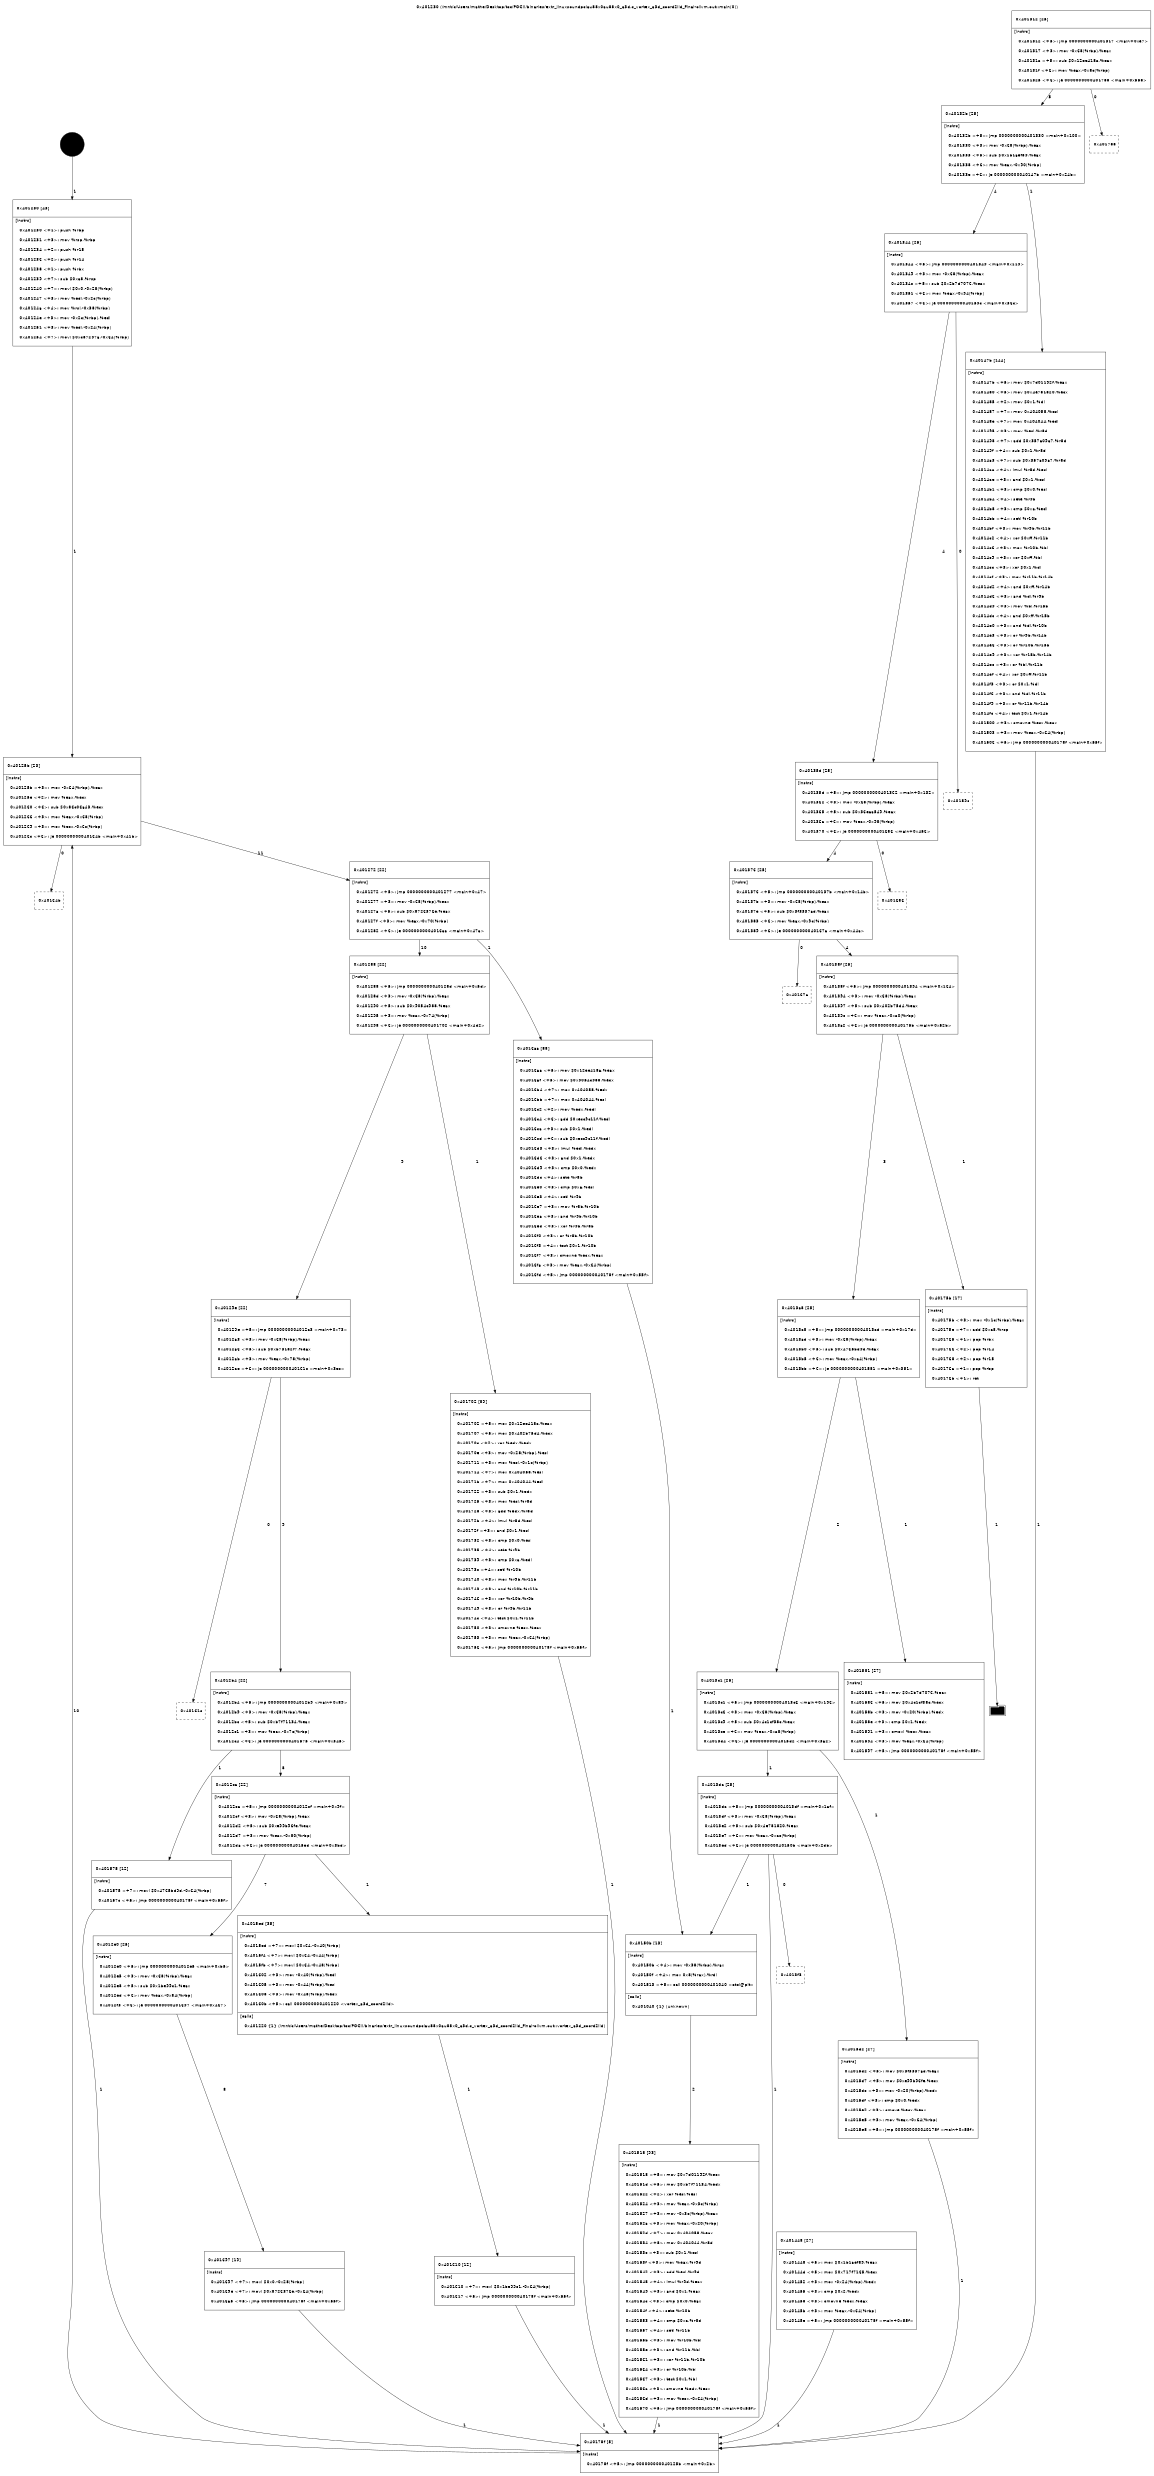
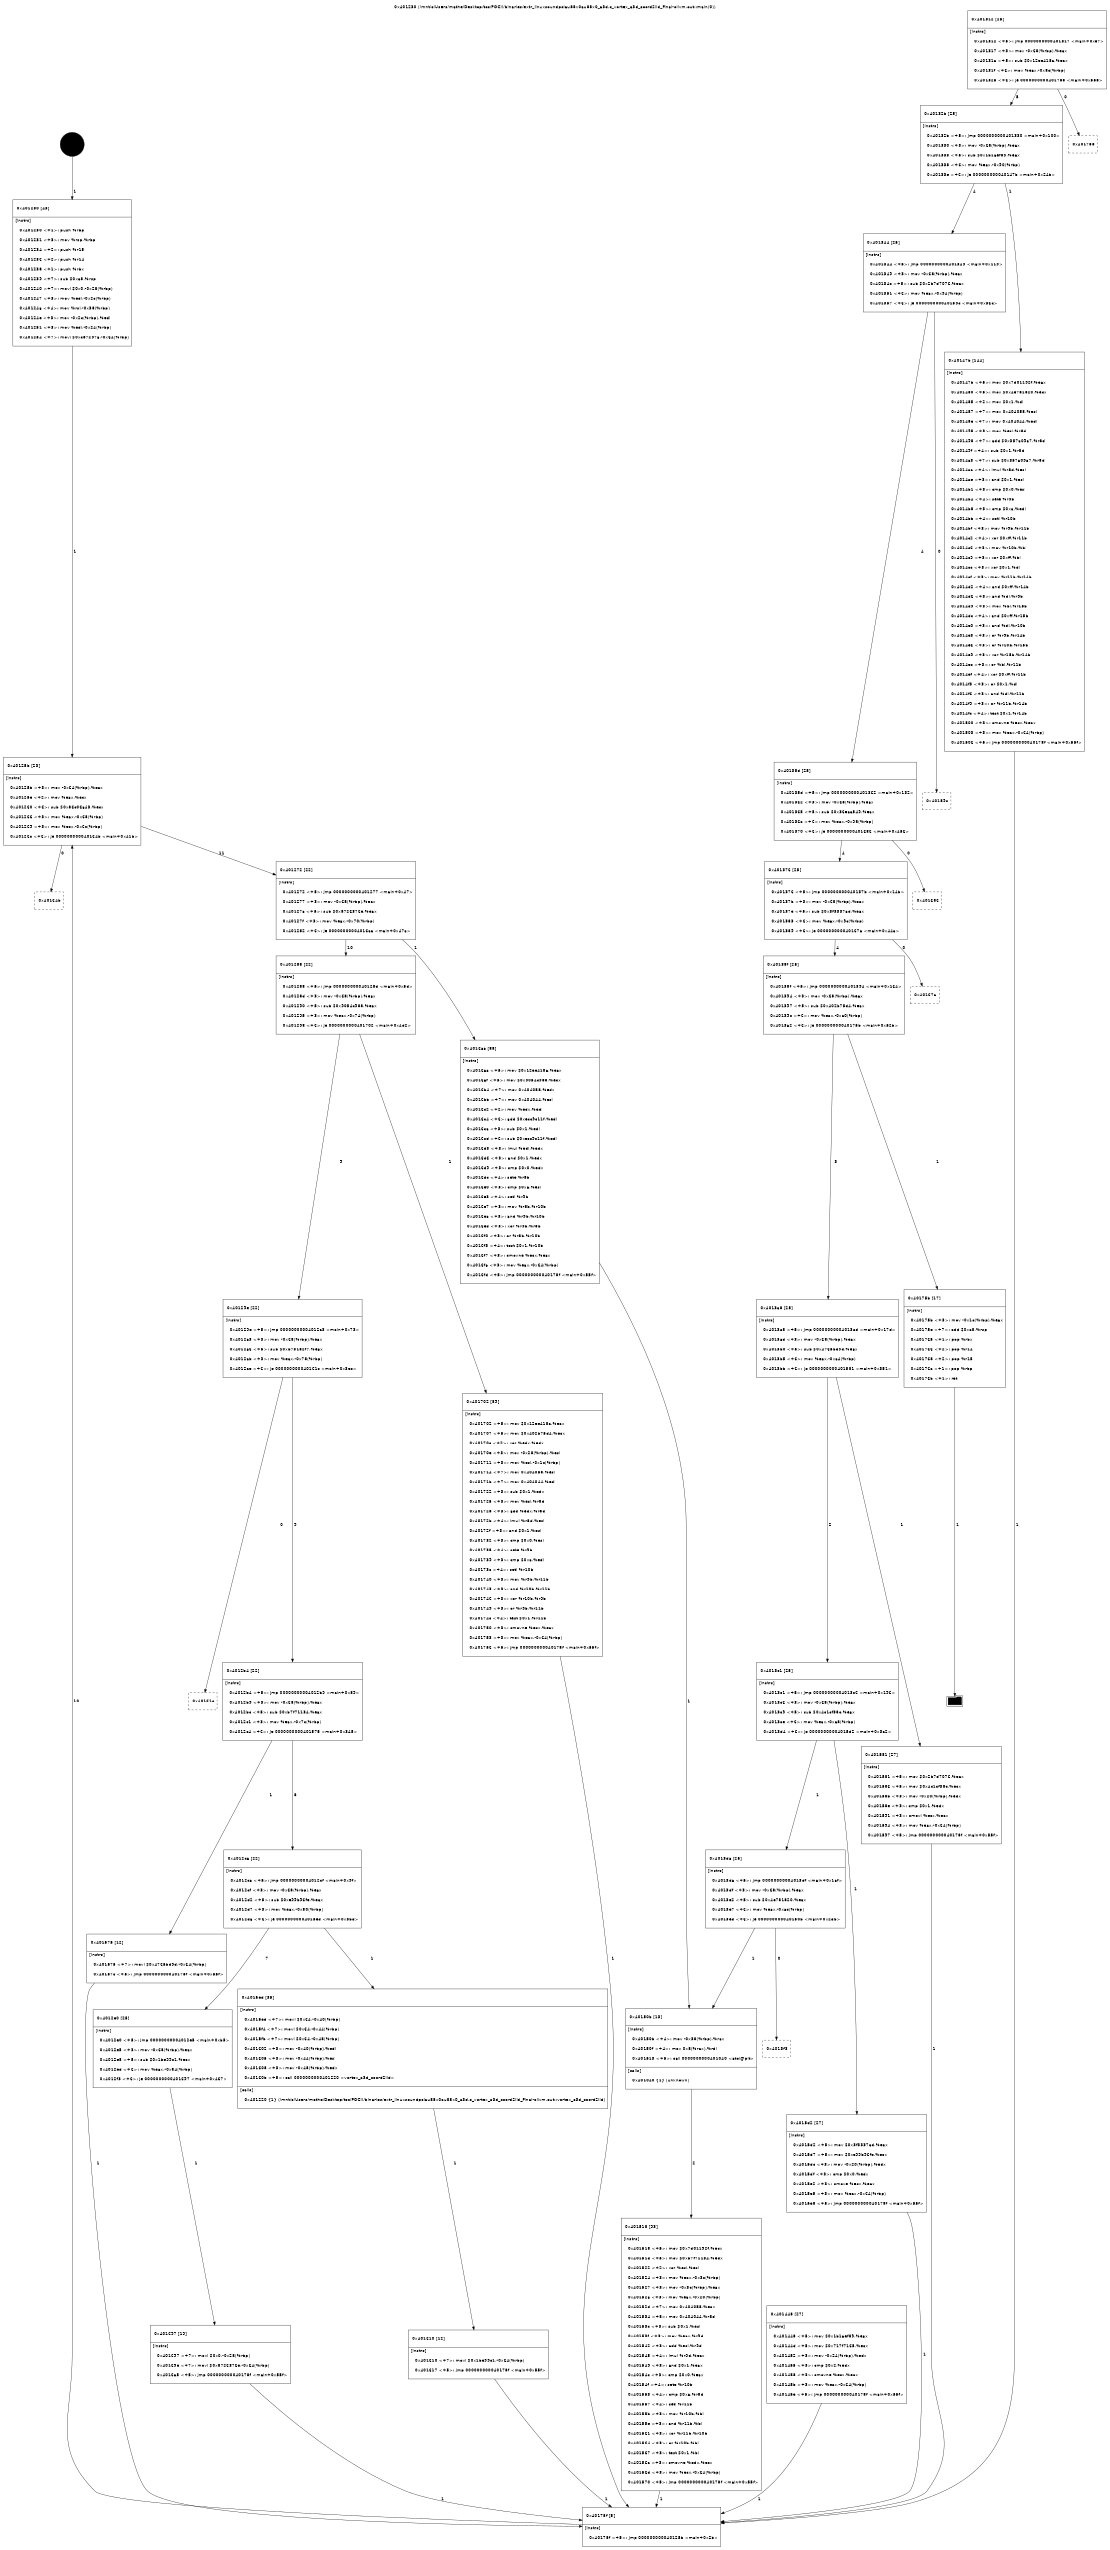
(224, 2090) -> (196, 2163)
(772, 2159) -> (931, 2273)
